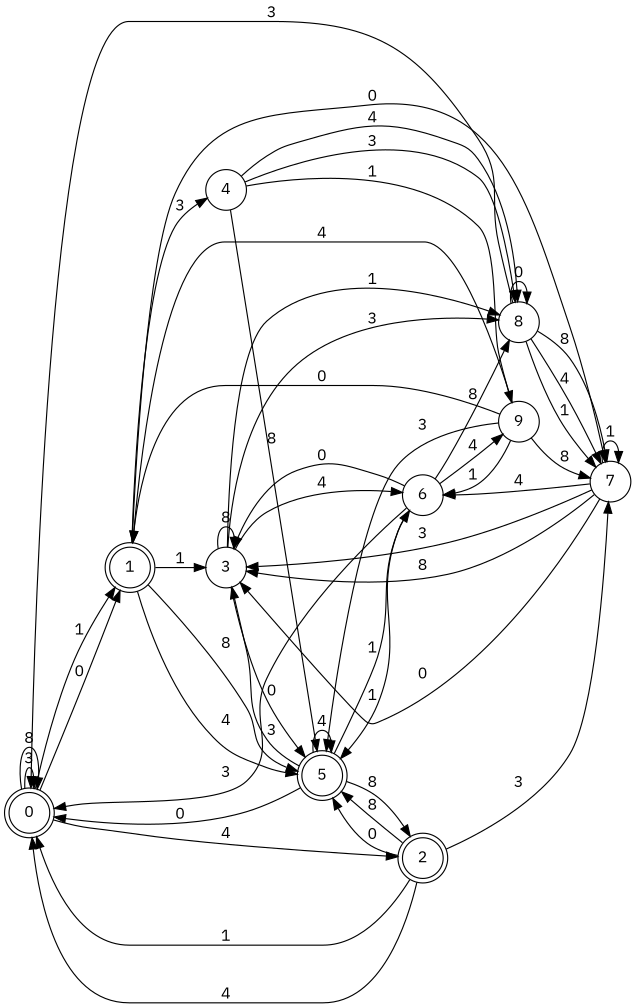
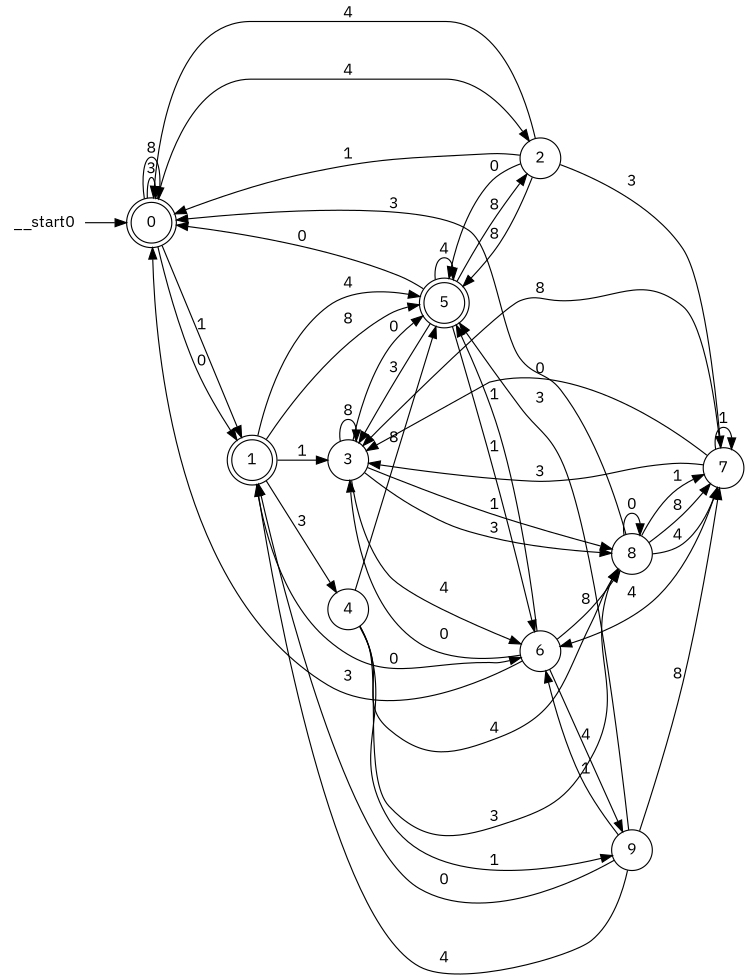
(309, 111) -> (334, 645)
none -> (45, 223)
(423, 858) -> (540, 158)
